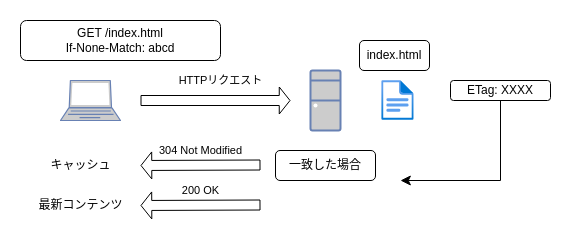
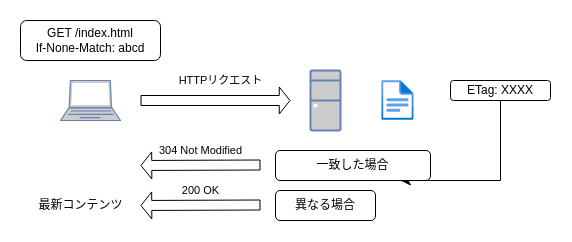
(121, 41) -> (91, 41)
(395, 56) -> none
(81, 166) -> none
(326, 166) -> (353, 166)
none -> (326, 206)
